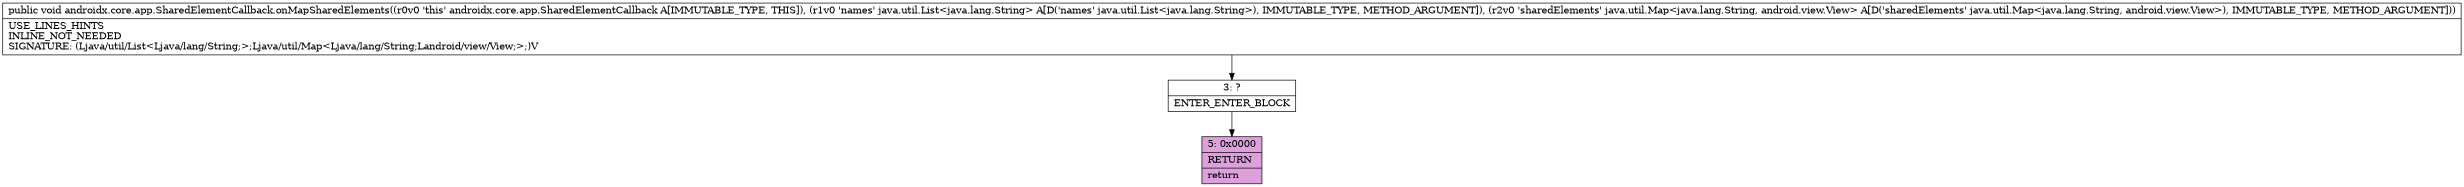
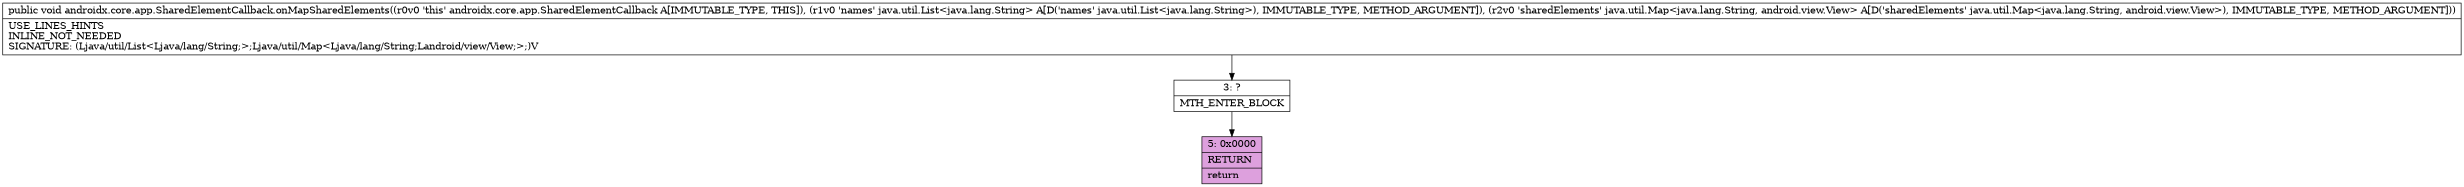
(1232, 103) -> (1232, 103)
